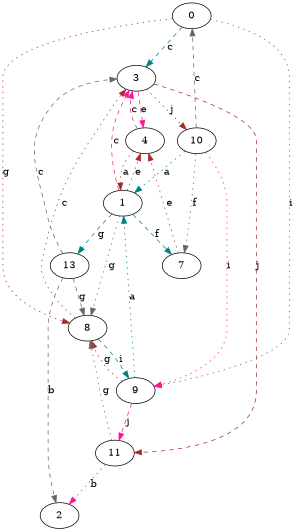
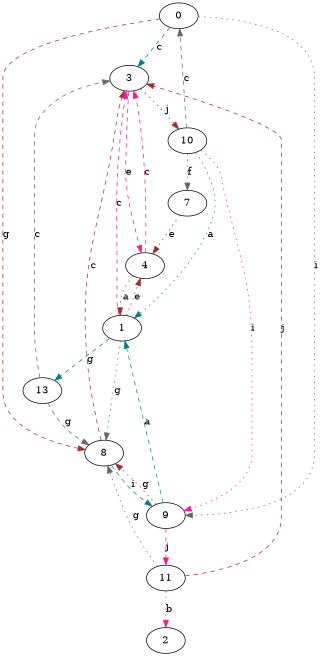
(3, 122) -> (3, 198)
(57, 205) -> (88, 268)
(150, 232) -> none
(256, 277) -> (281, 319)
(129, 301) -> (145, 425)
(48, 386) -> none
